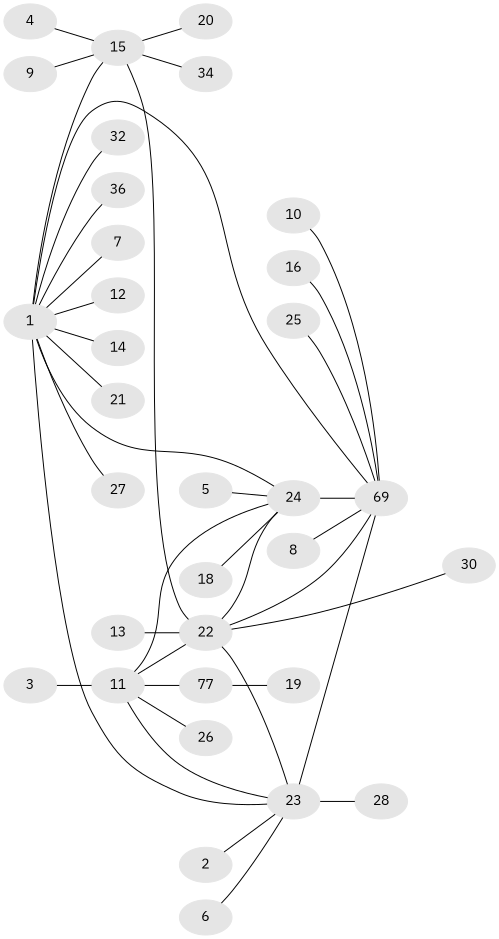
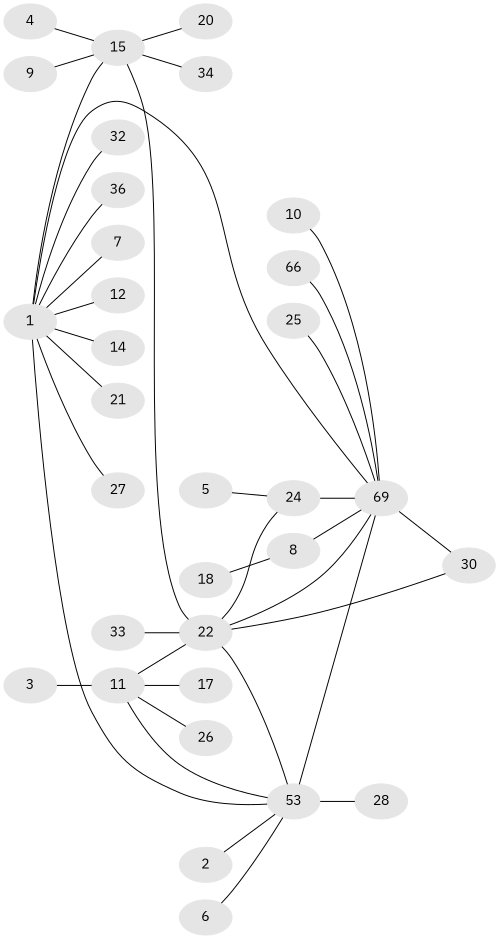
(293, 268) -> (293, 268)
(131, 447) -> none
none -> (425, 532)
(250, 539) -> (243, 568)
(175, 559) -> none
(118, 633) -> (118, 633)
(206, 685) -> (206, 685)
(293, 685) -> none
(293, 801) -> (293, 801)
